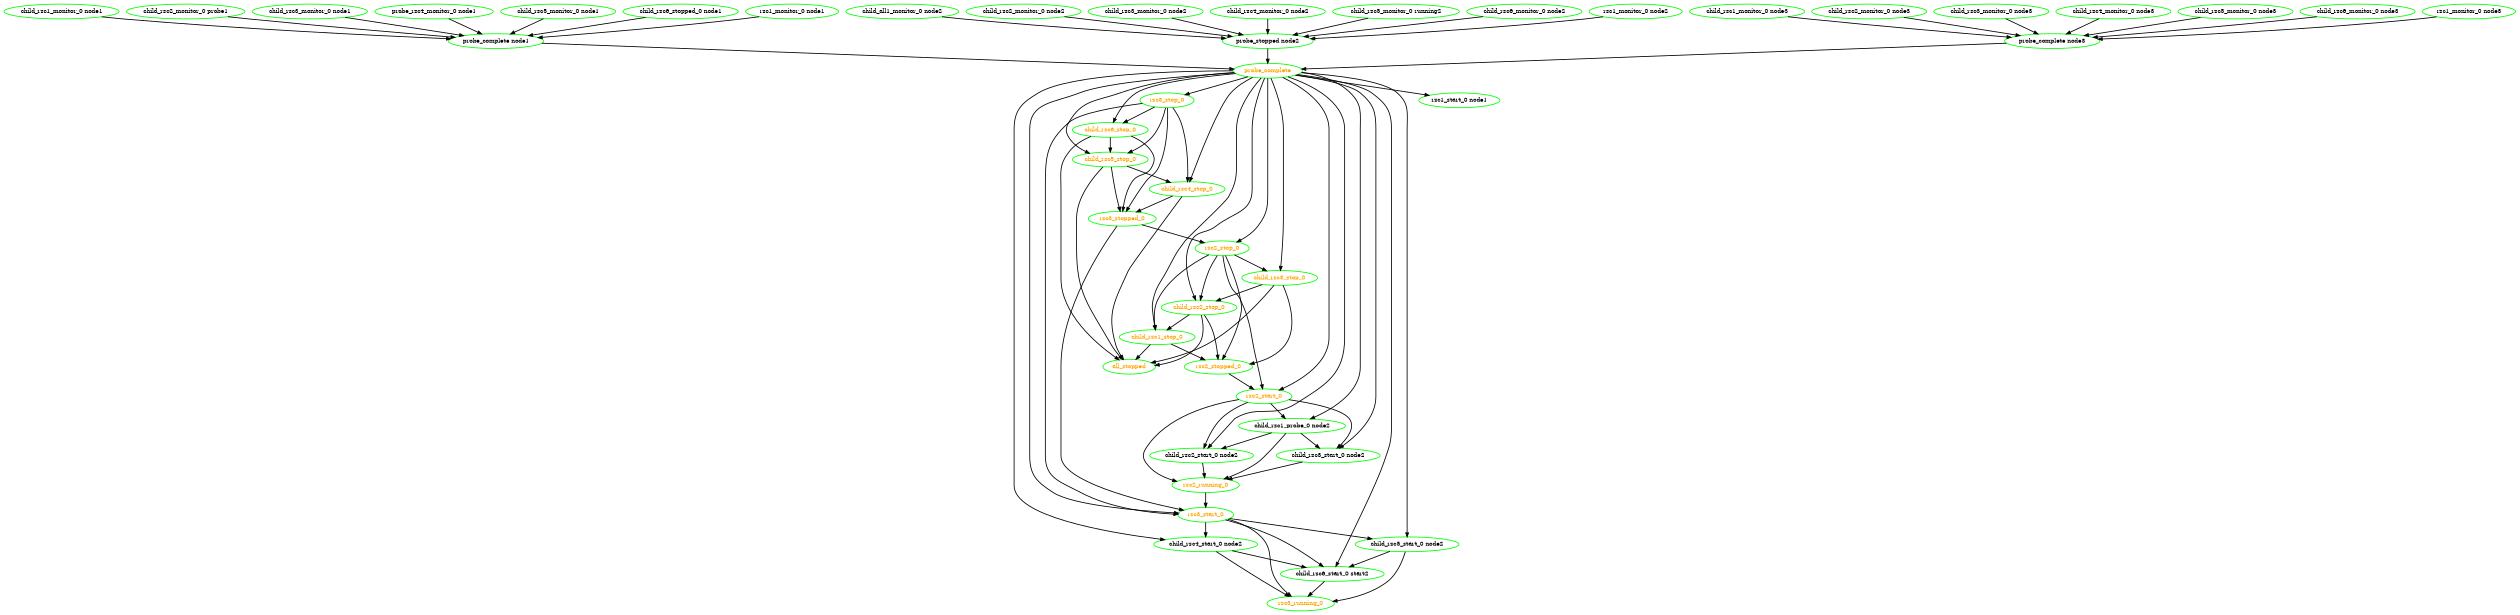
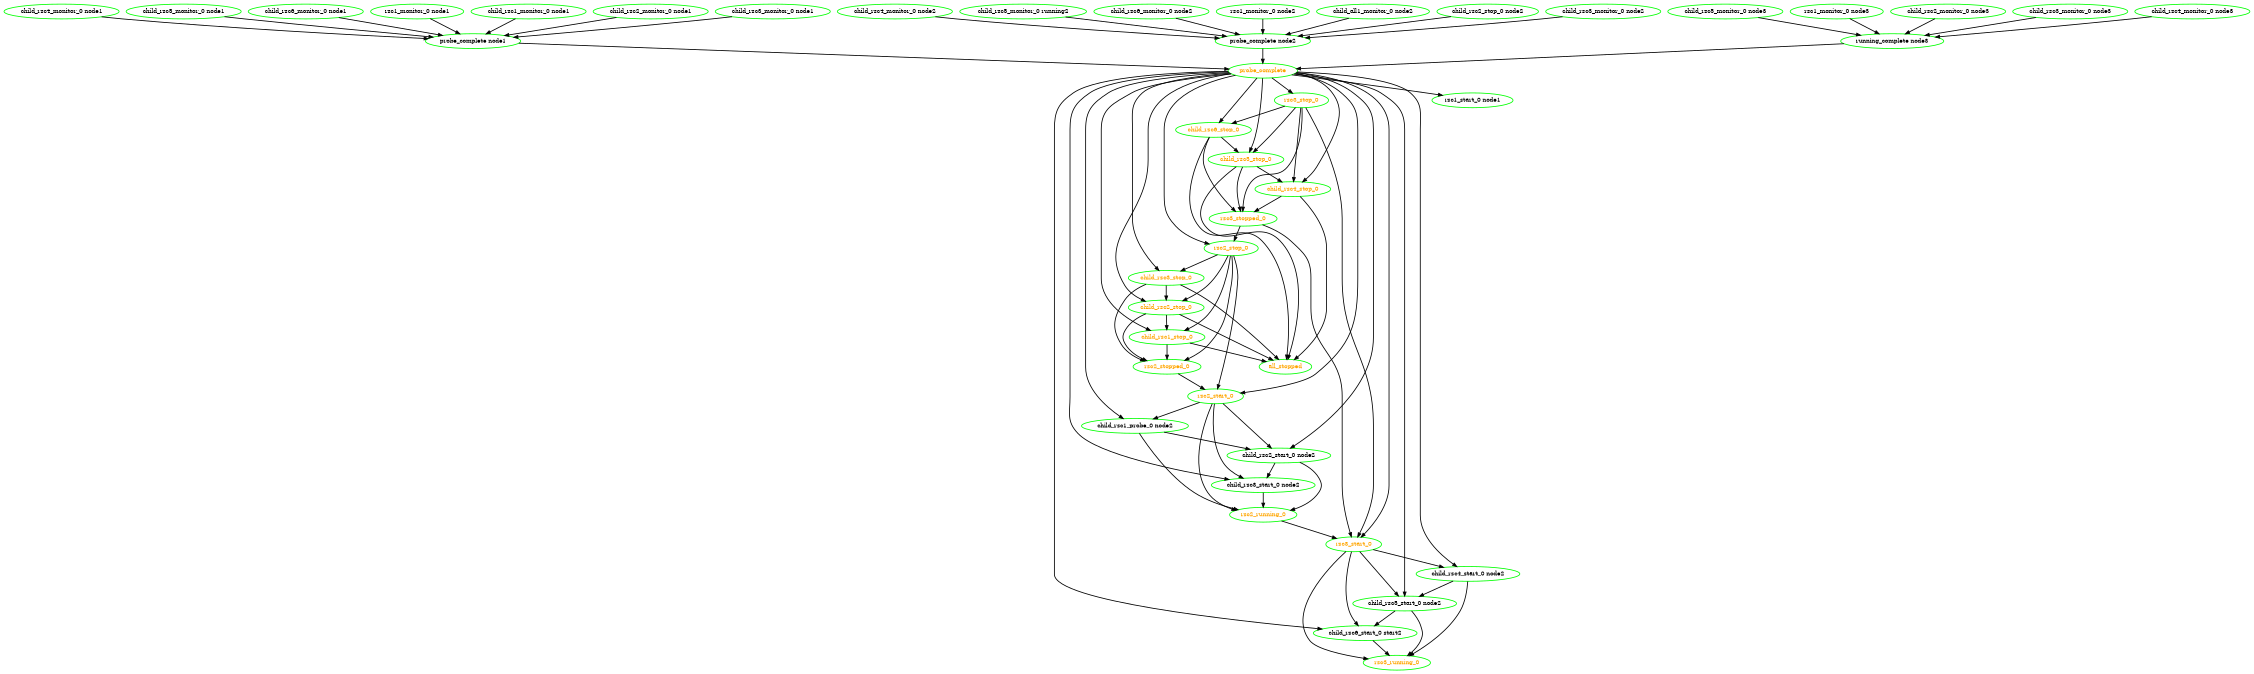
(186, 12) -> (651, 12)
(434, 12) -> (62, 12)
(681, 12) -> (306, 12)
(1024, 12) -> (1488, 12)
(1747, 12) -> none
(2358, 12) -> none
(1268, 41) -> (1263, 41)
(2052, 41) -> (1892, 41)
(1308, 439) -> (1272, 469)
(1267, 559) -> (1438, 588)
